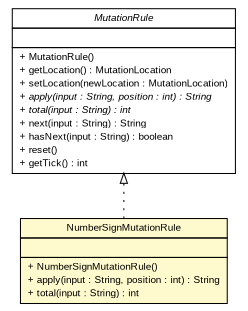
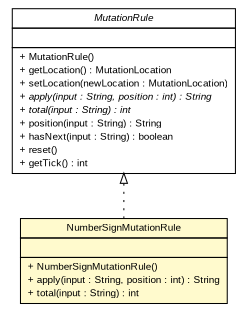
(83, 123) -> (91, 123)
